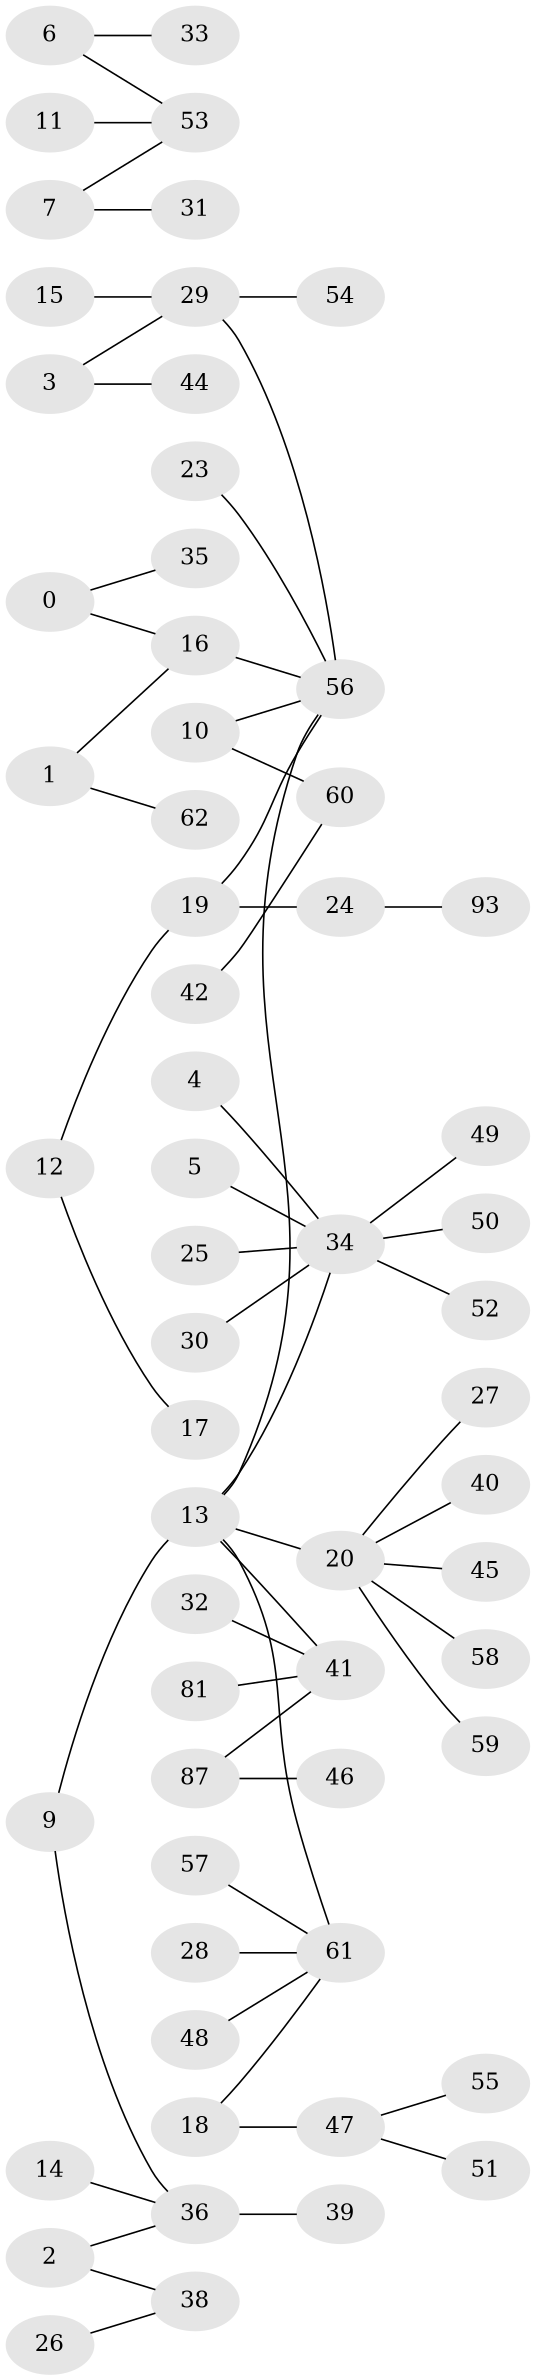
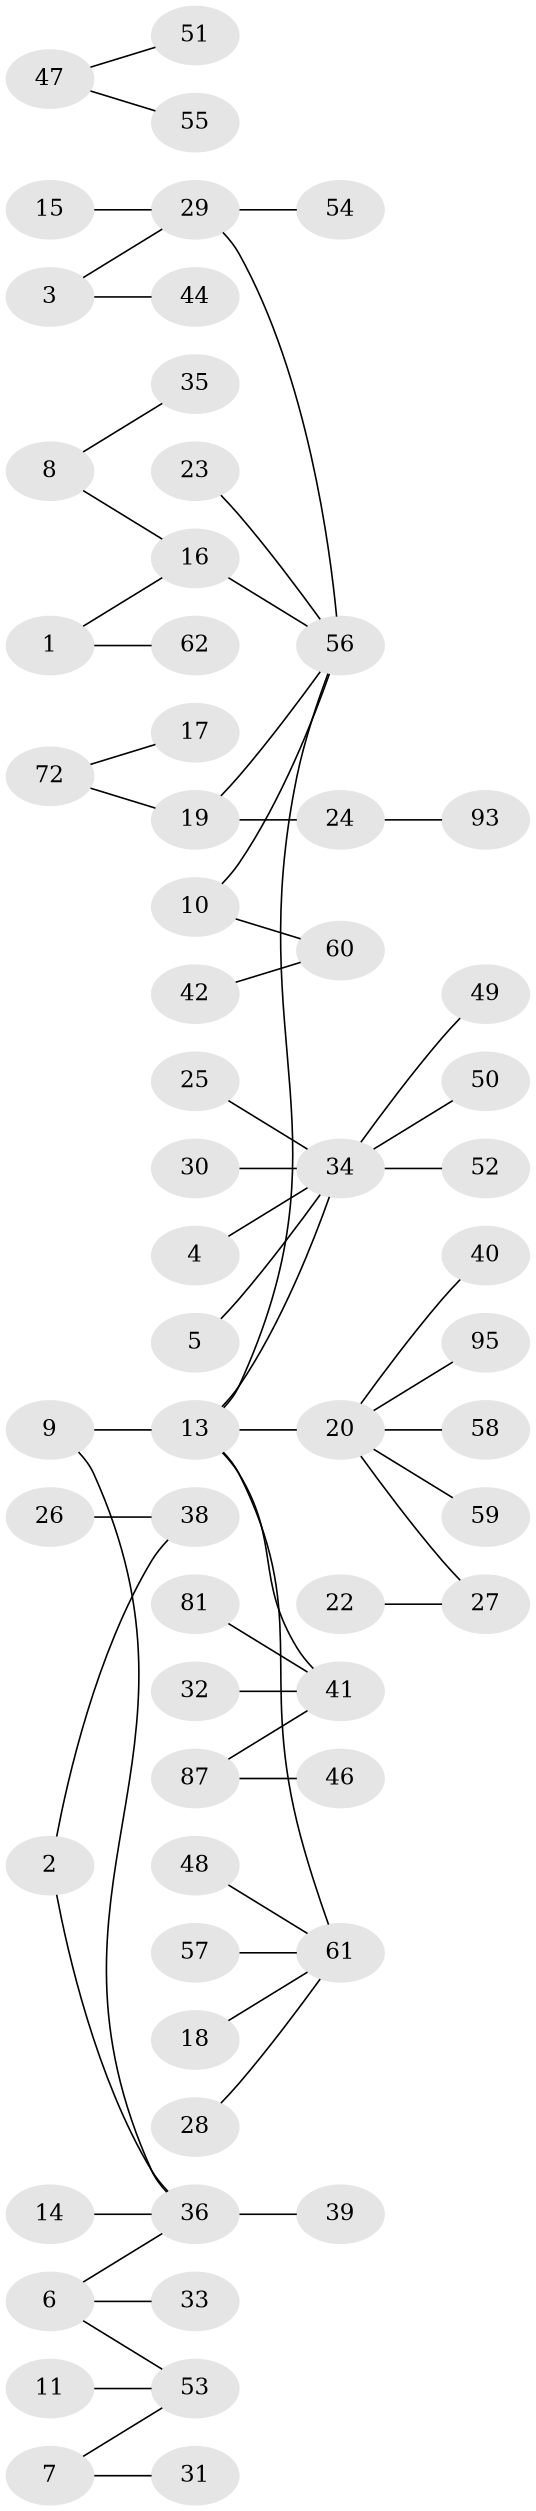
(50, 602) -> (50, 471)
(50, 1168) -> (50, 776)
(486, 1572) -> (486, 1343)
none -> (341, 1604)
(268, 2127) -> none
none -> (123, 2258)
